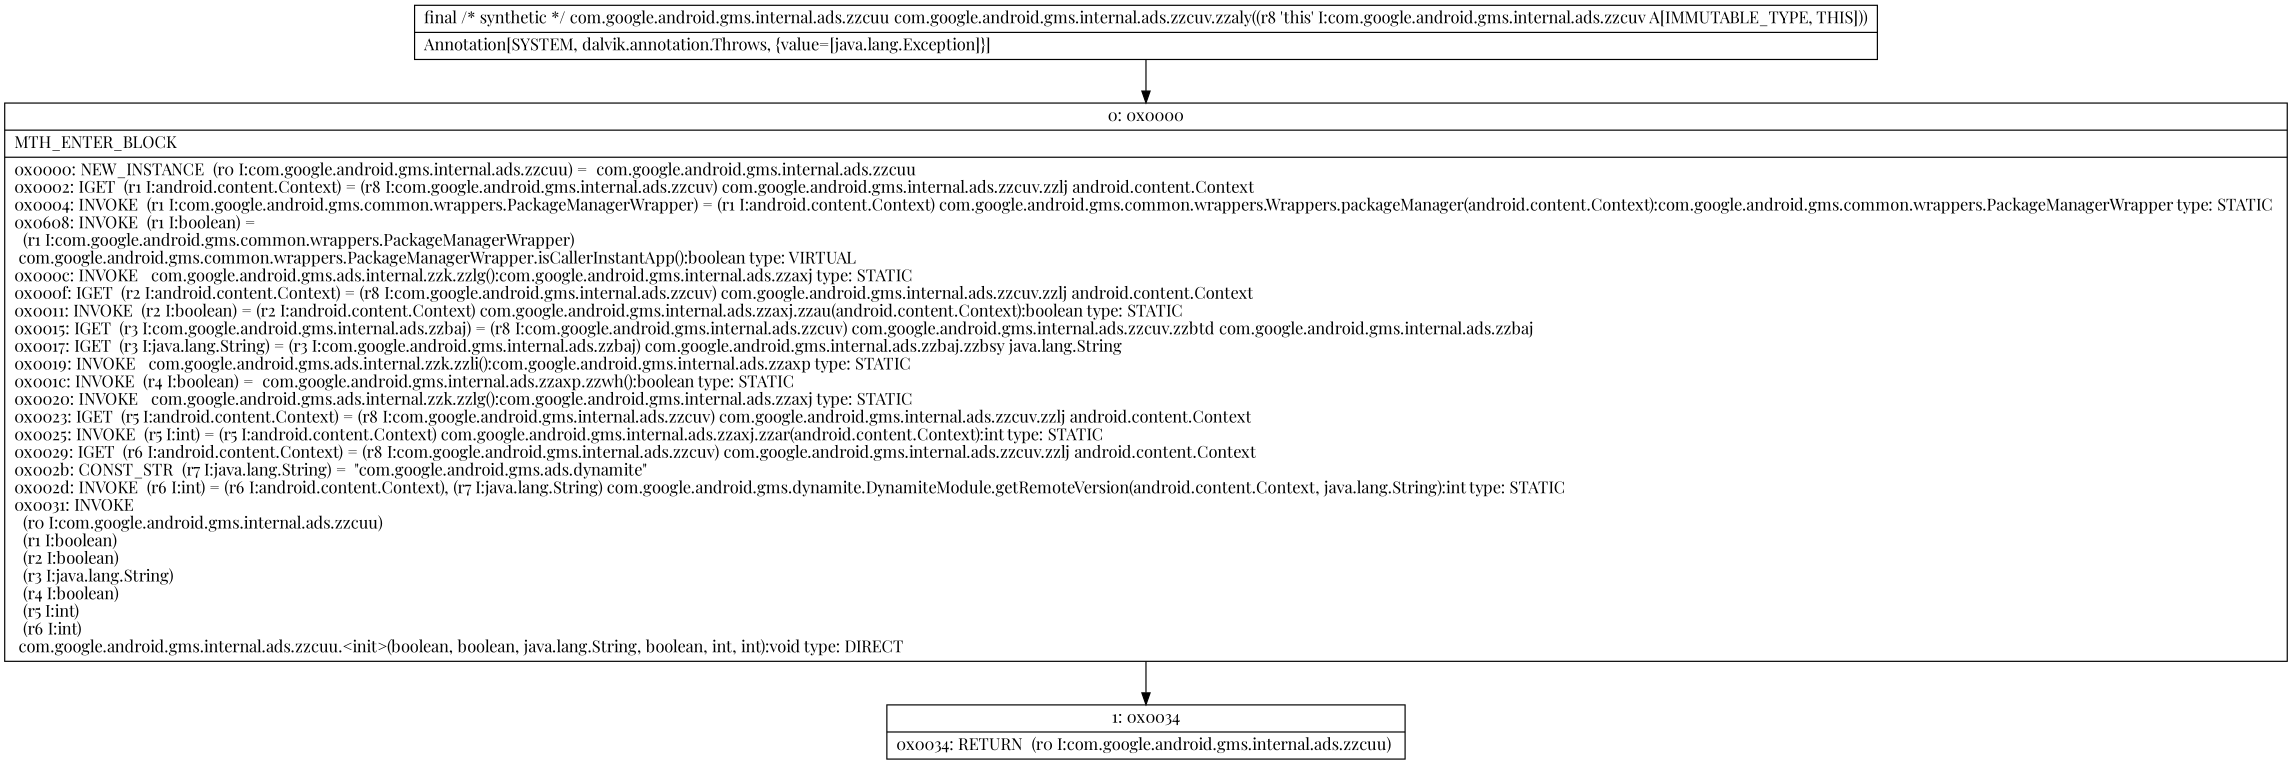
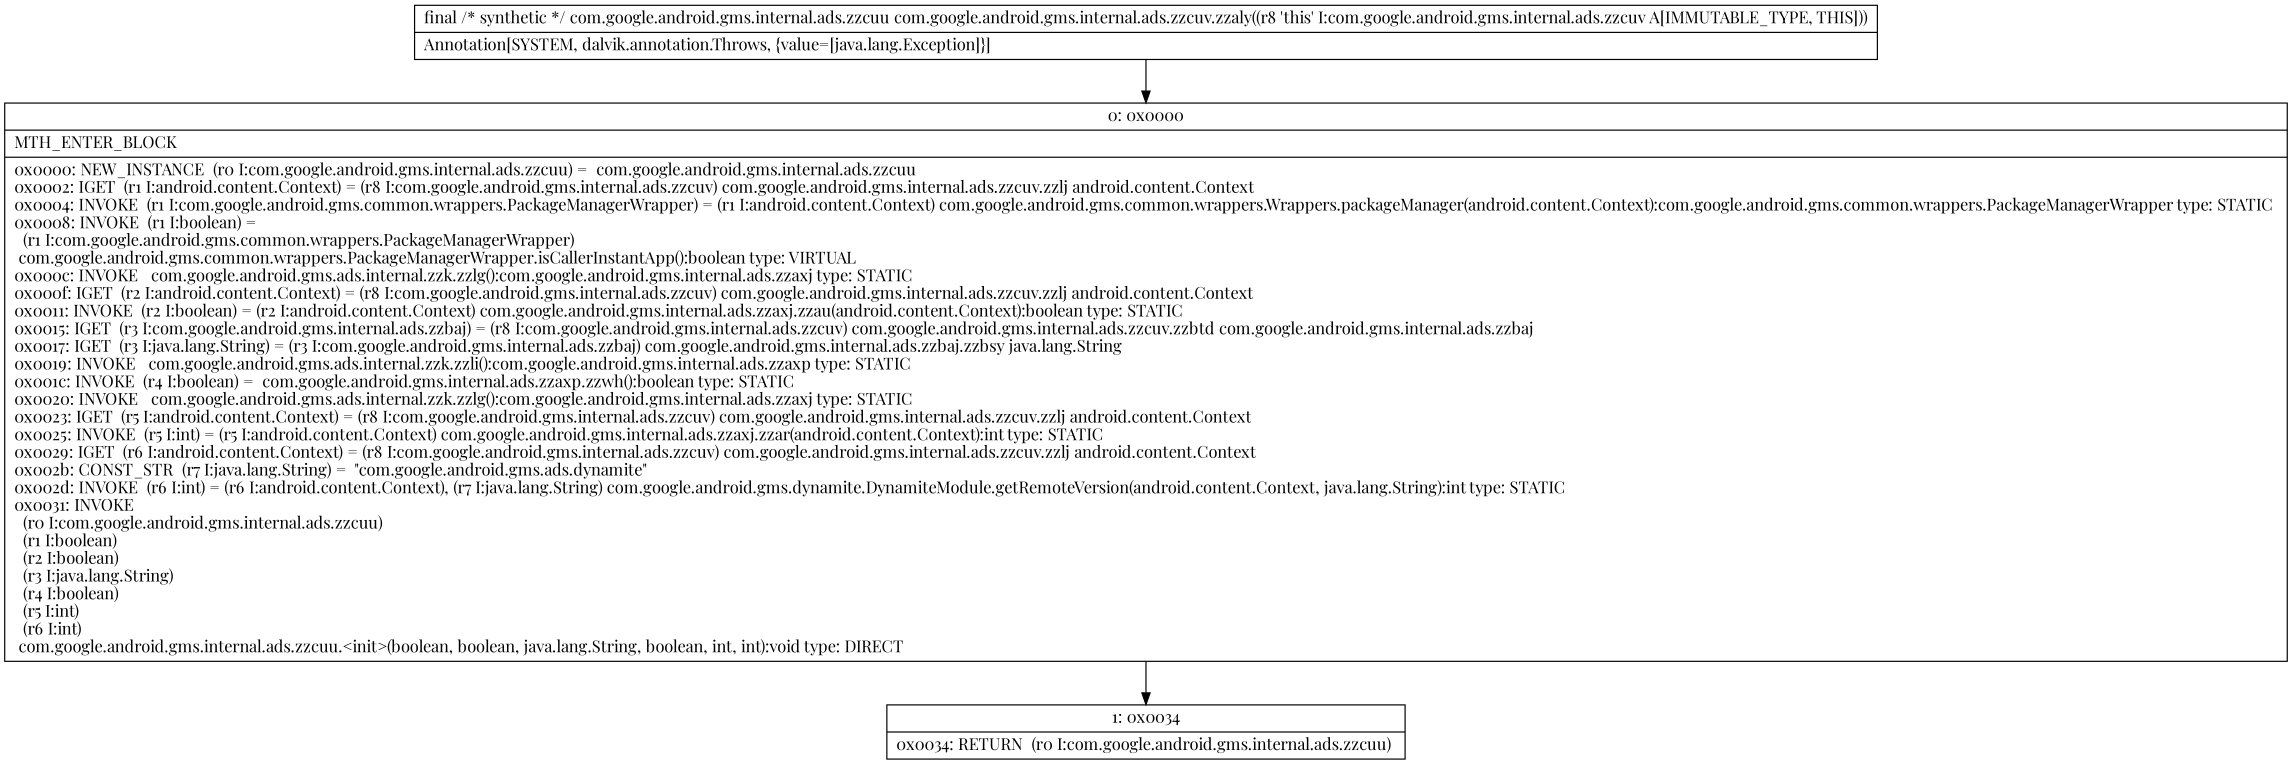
(137, 223) -> (138, 223)
